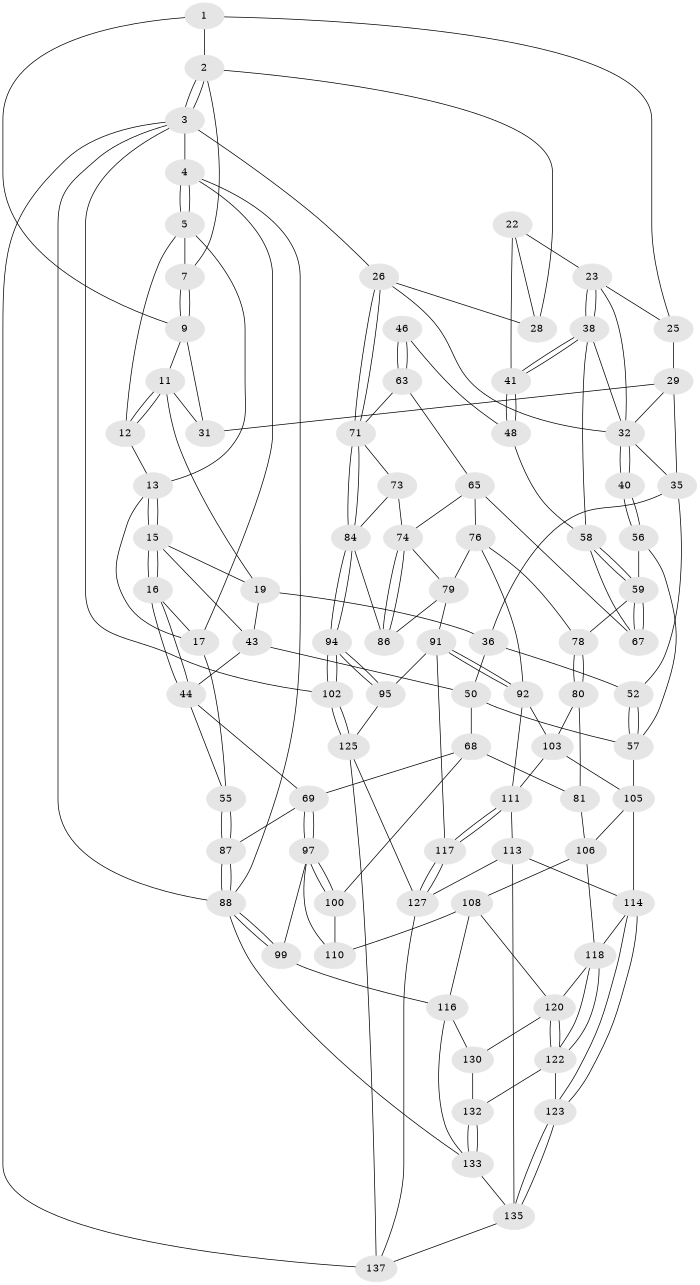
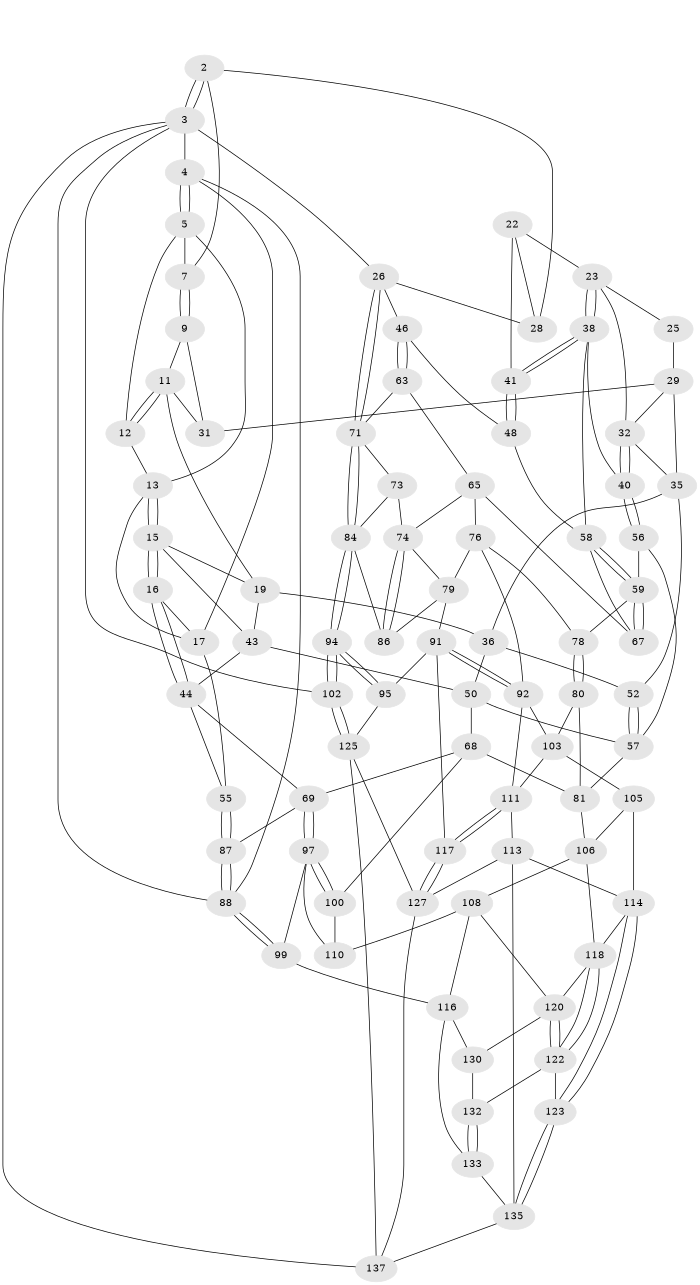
(204, 16) -> none
(607, 381) -> (591, 411)
(478, 389) -> (391, 303)
(634, 773) -> (607, 773)
(328, 1050) -> none
